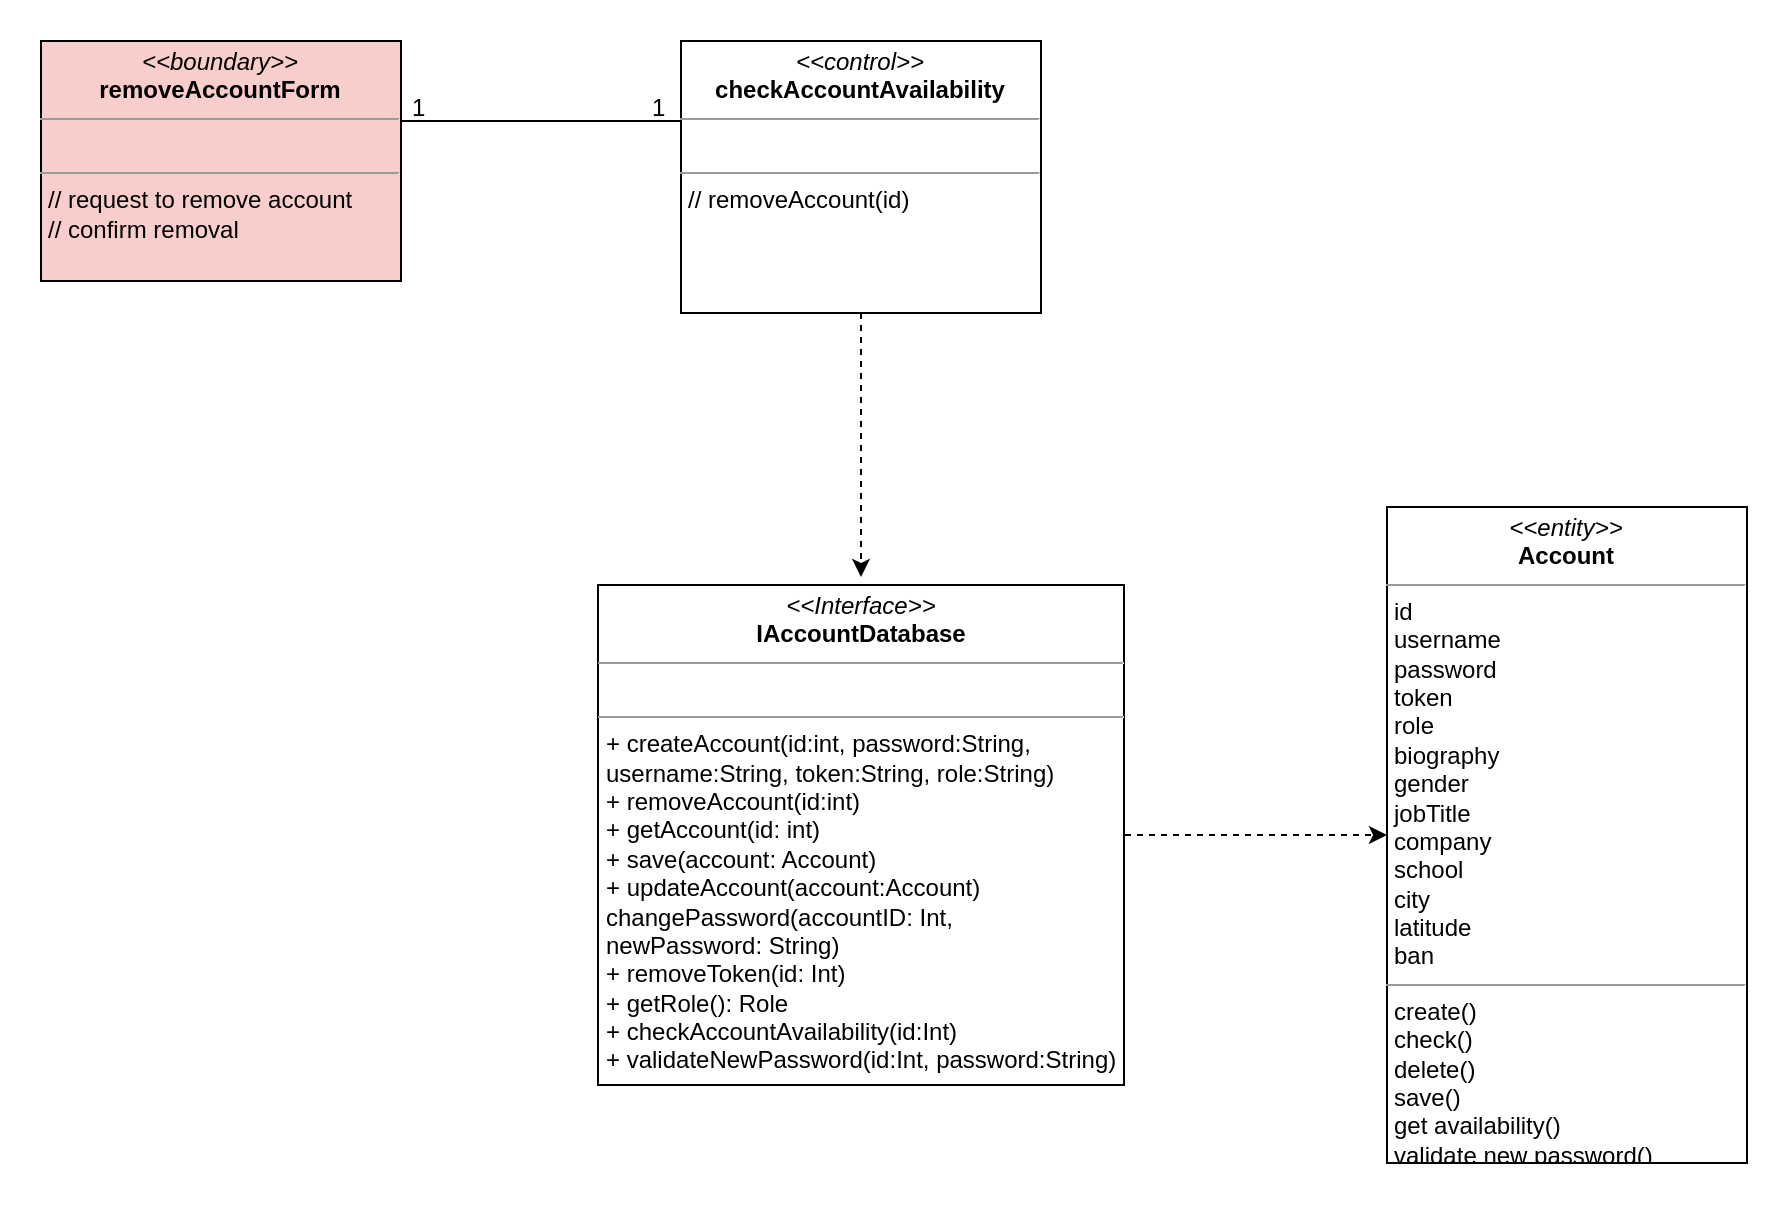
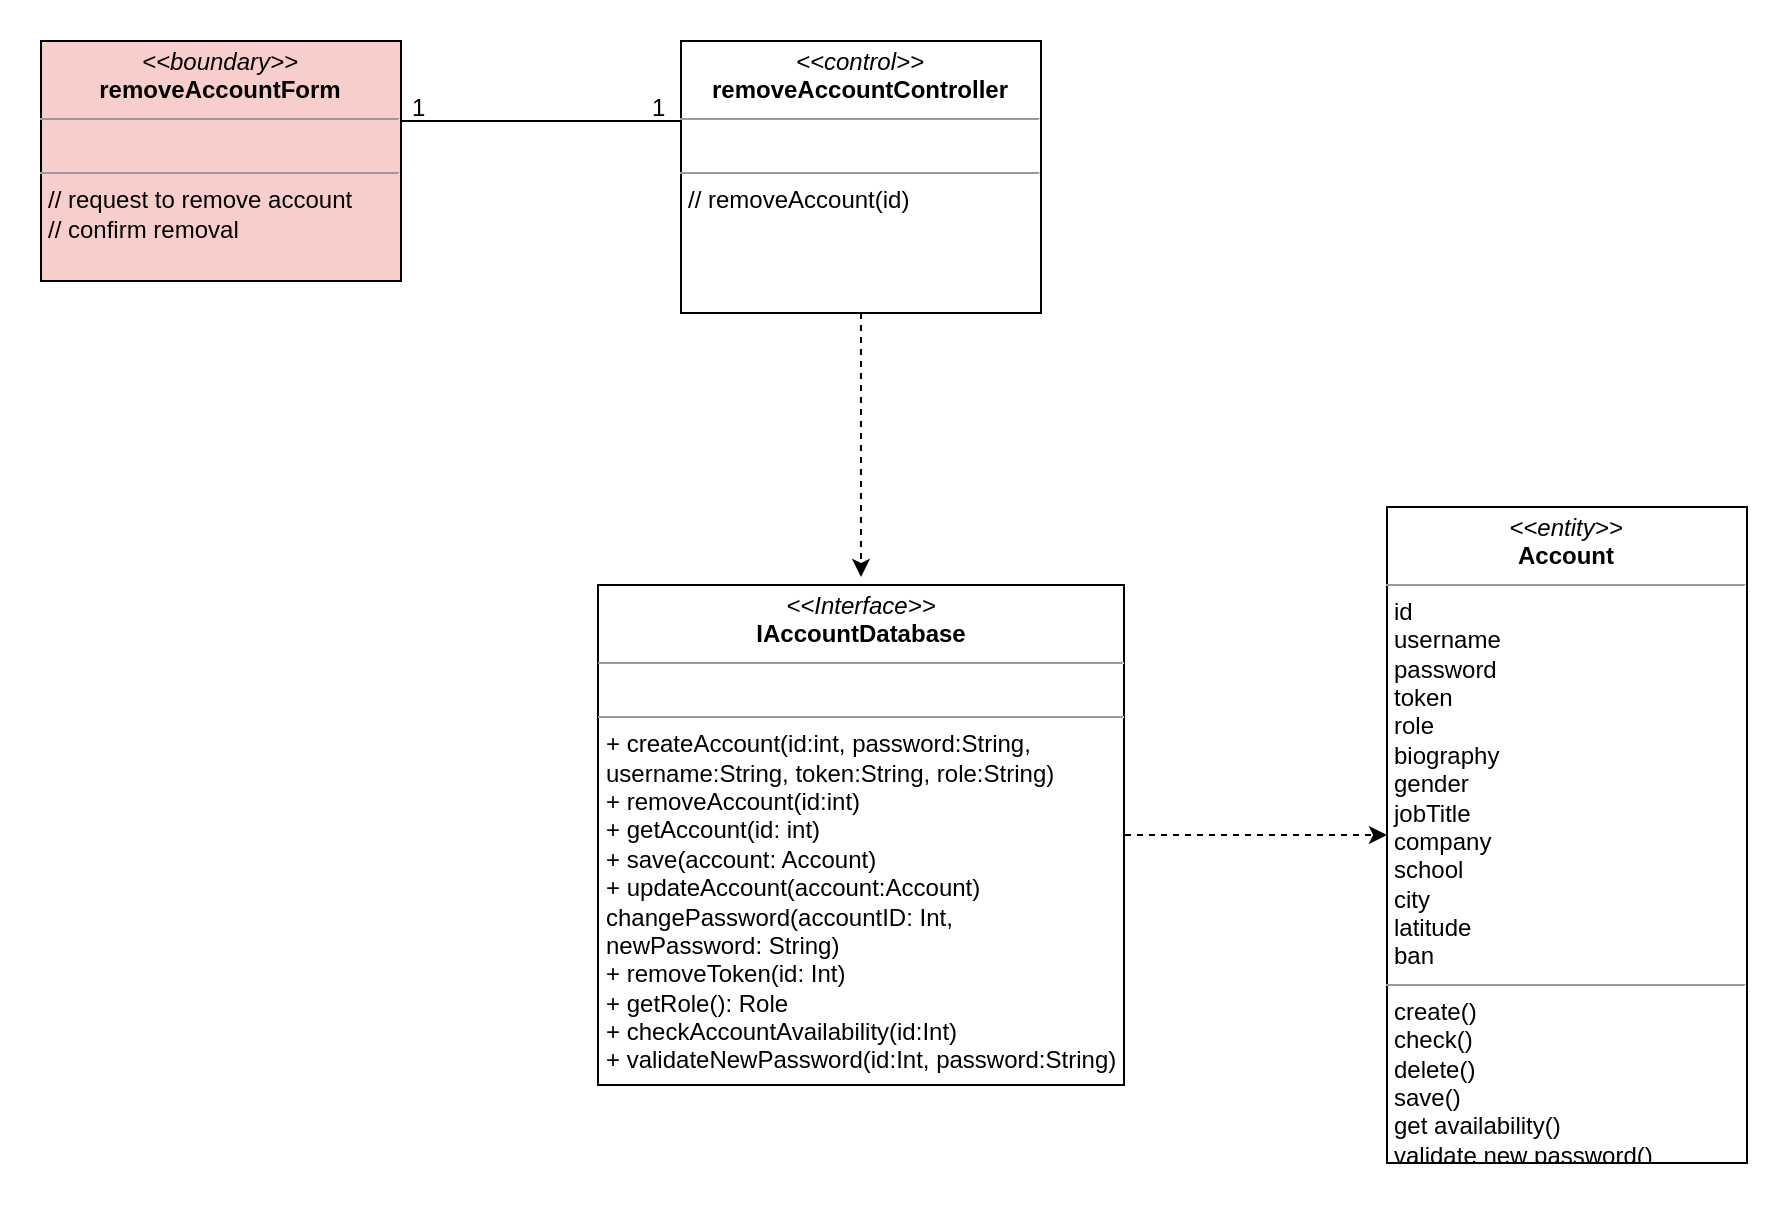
(827, 84) -> (829, 84)
